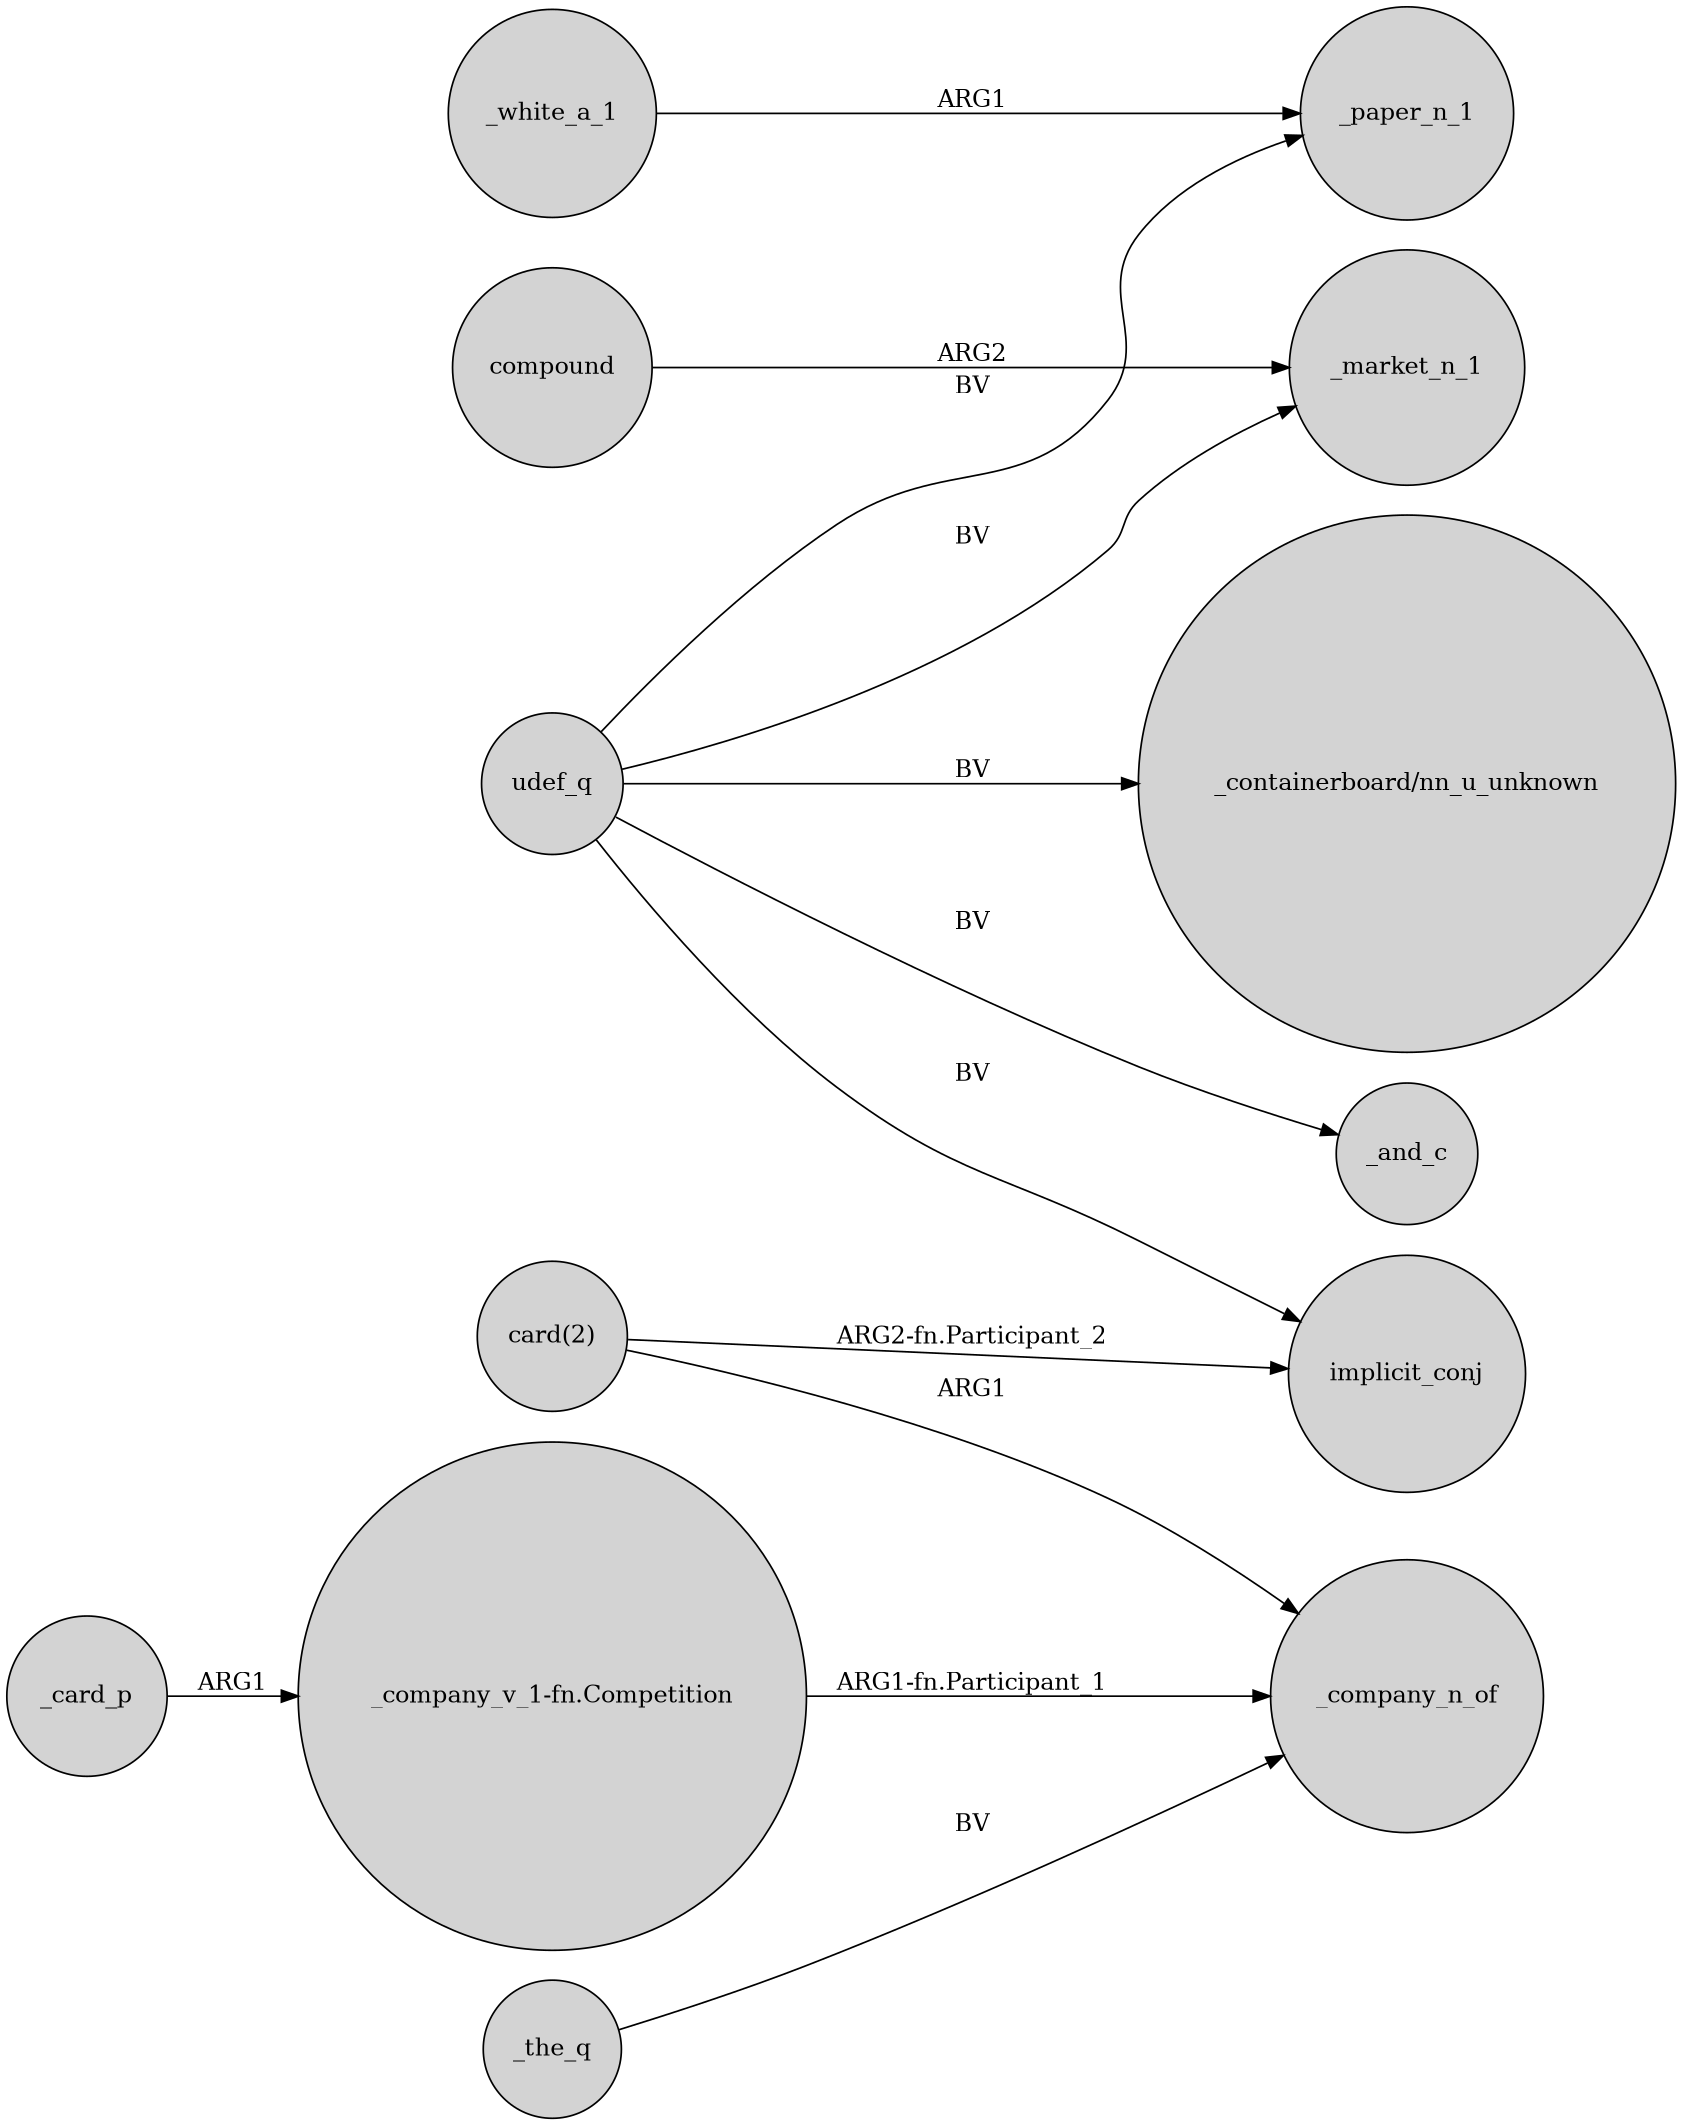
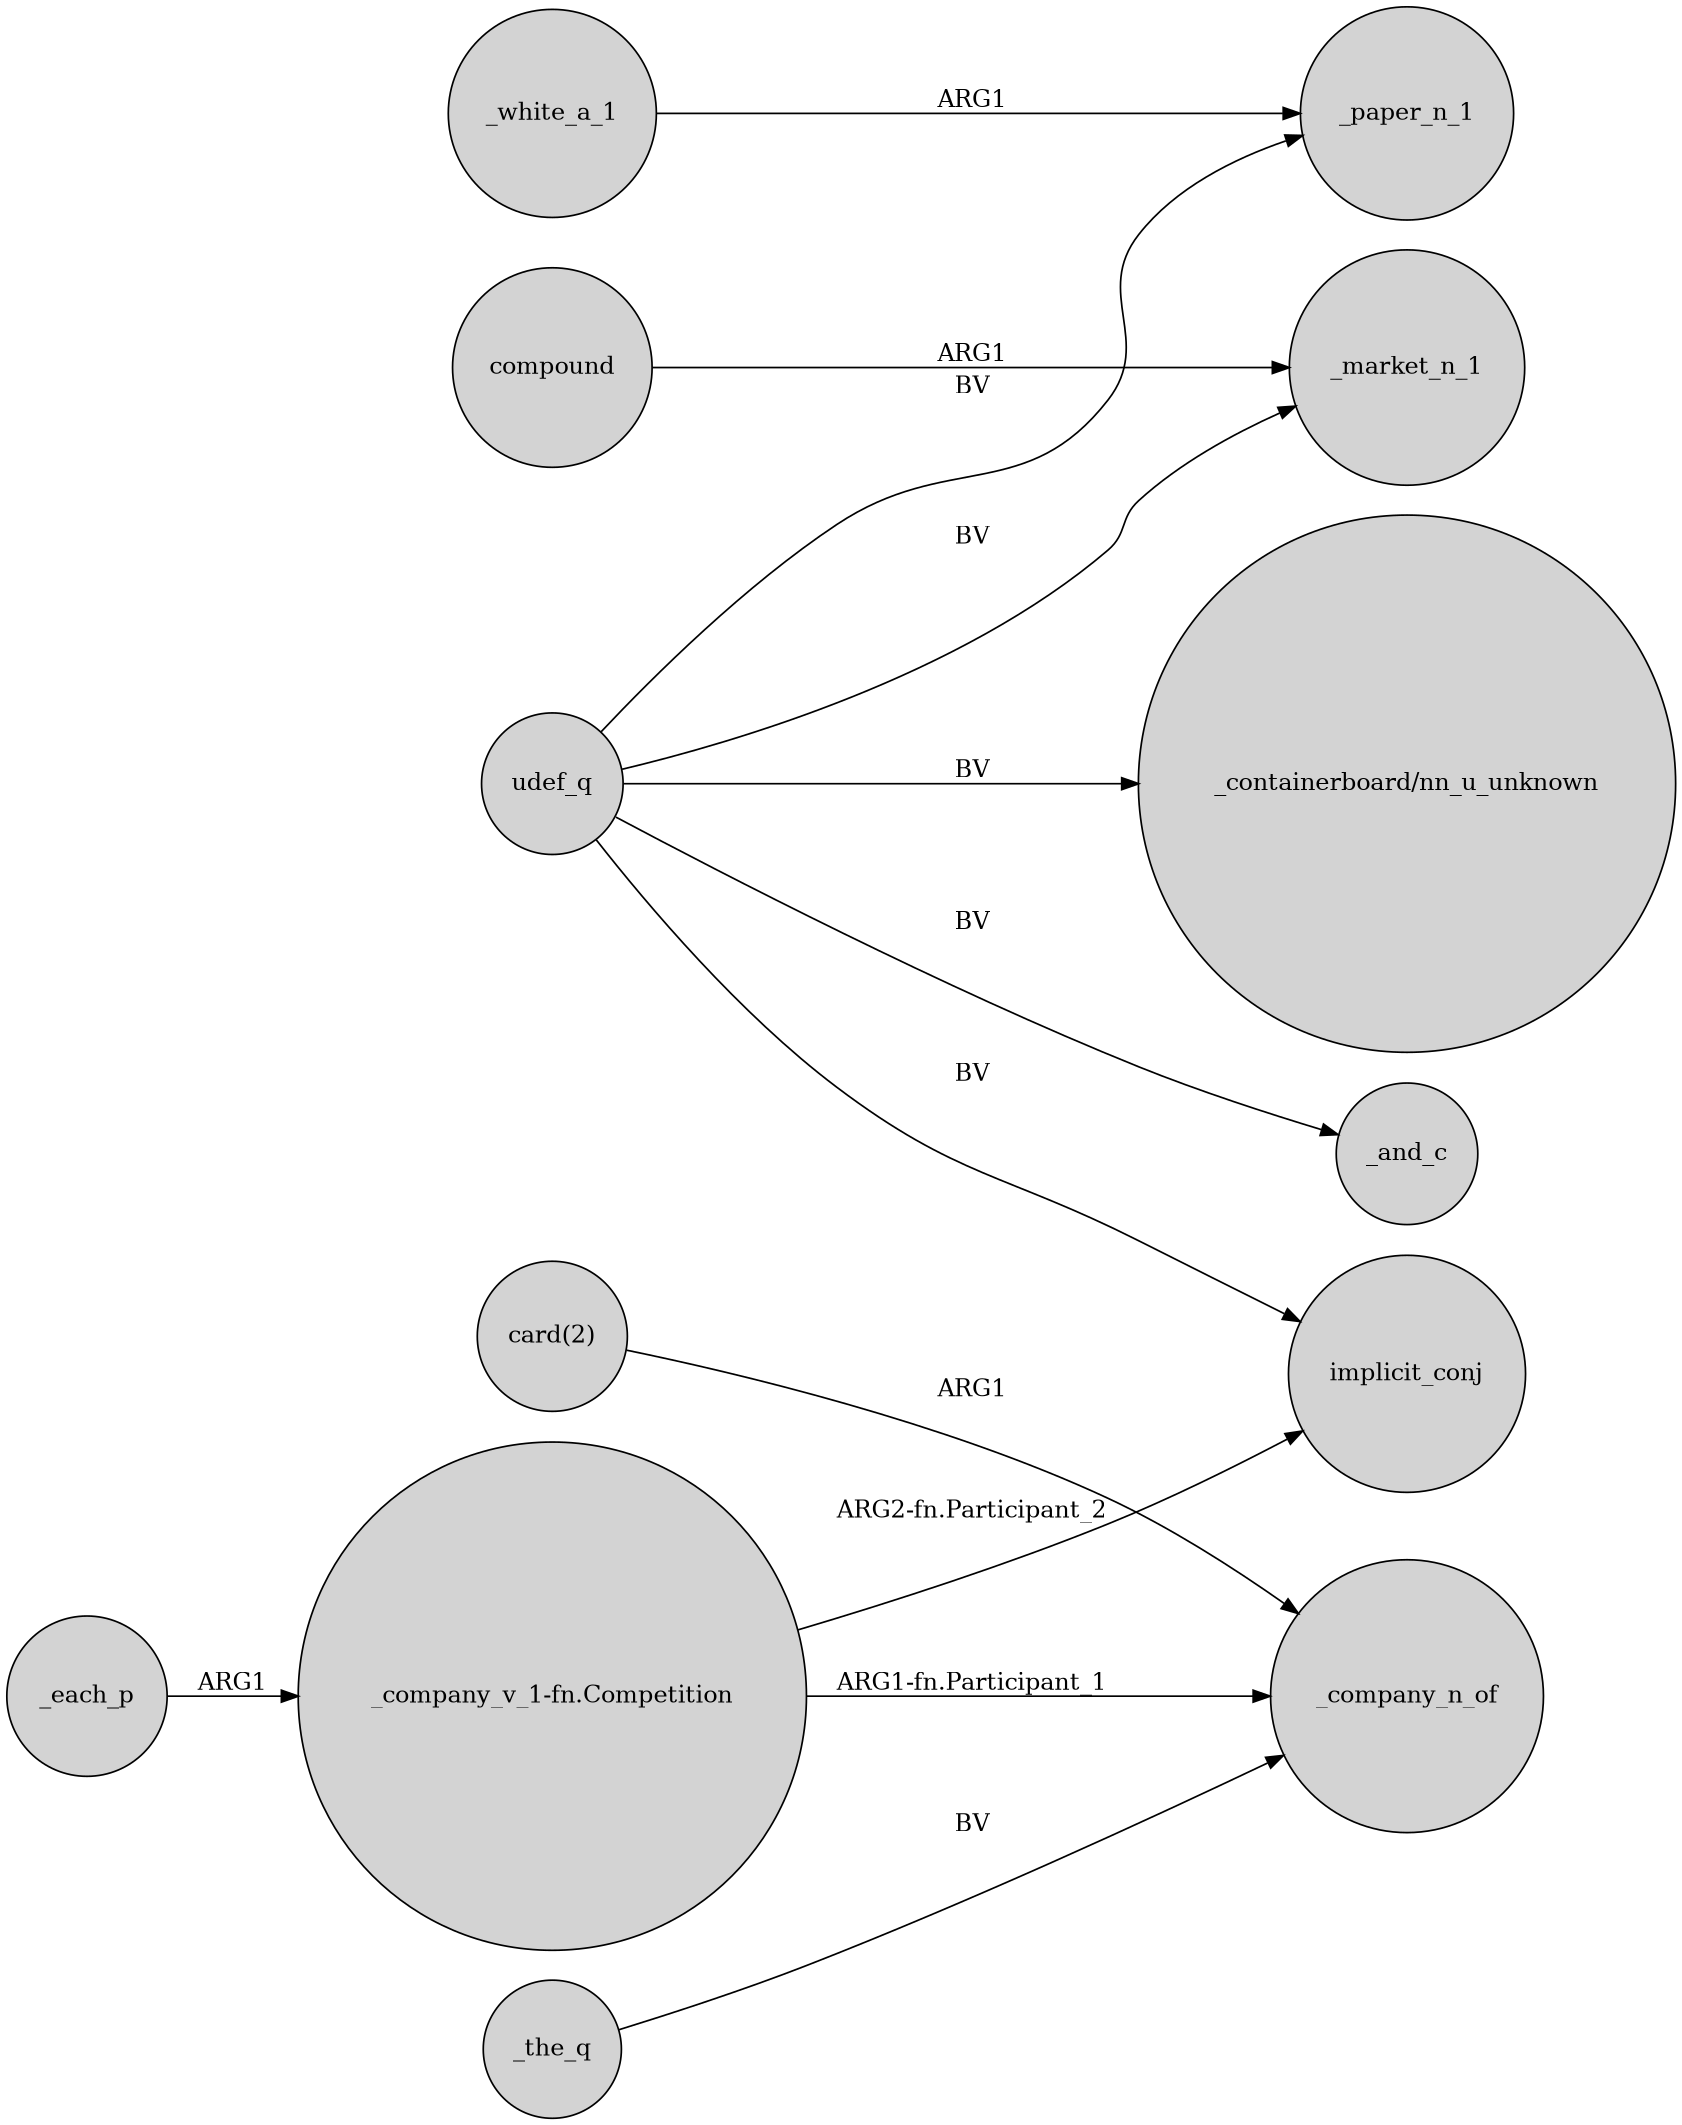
(972, 355) -> (972, 355)
(949, 1354) -> (1048, 1547)
(87, 1696) -> (87, 1696)
